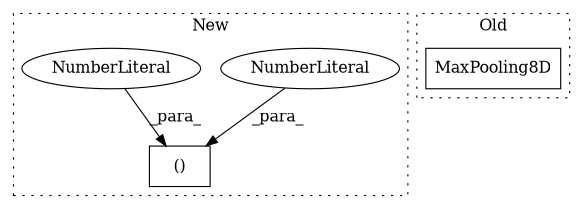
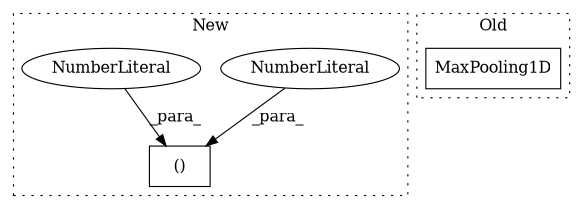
(493, 69) -> (493, 69)
